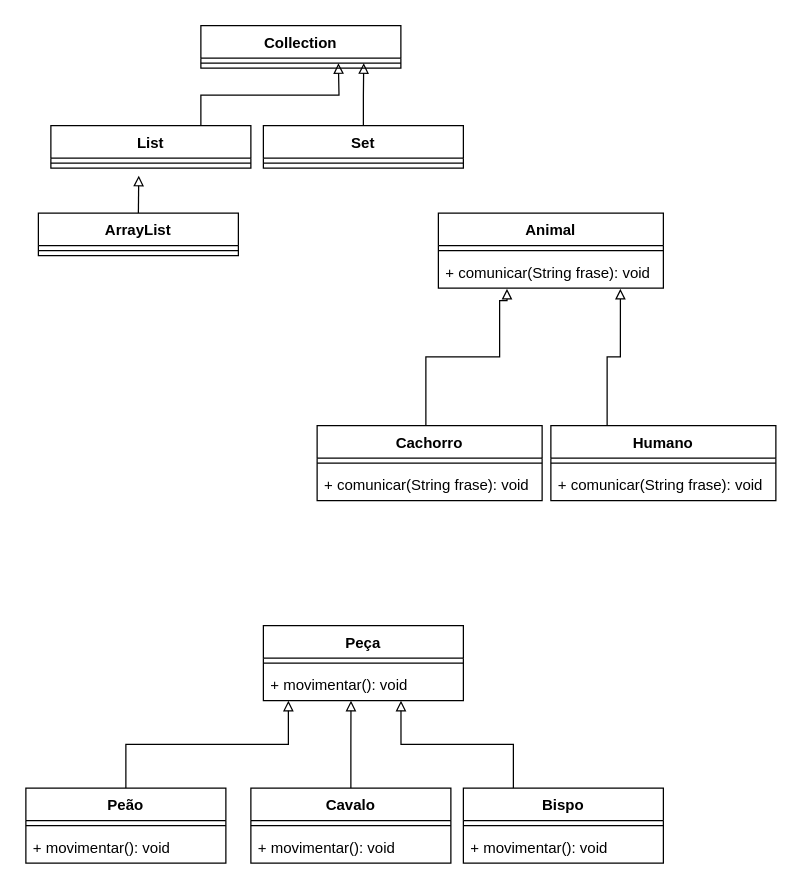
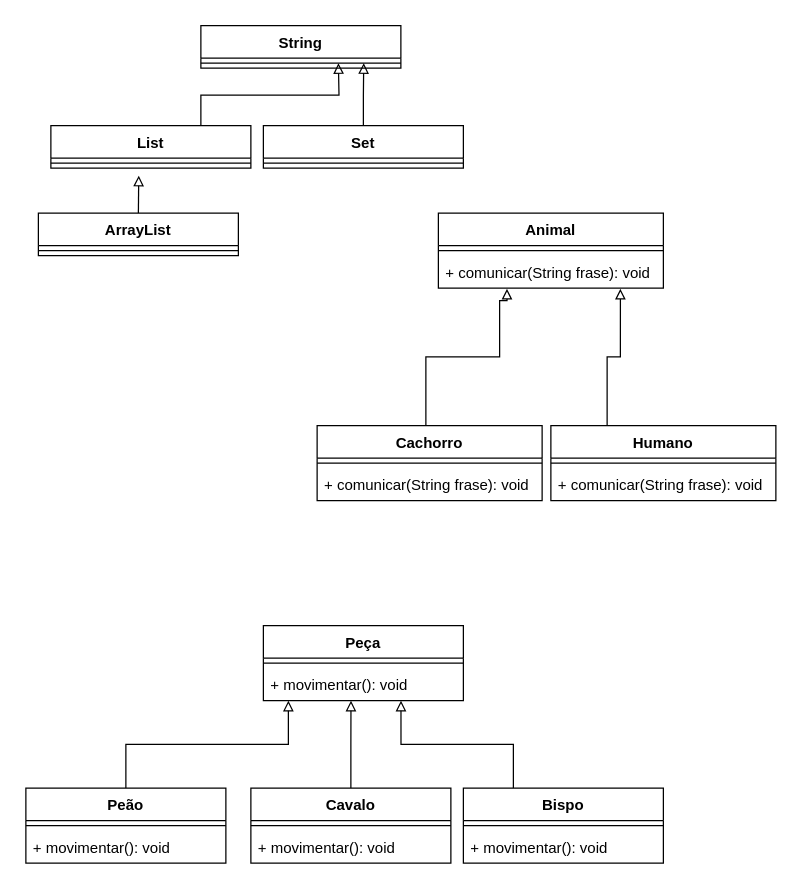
(300, 43) -> (300, 43)
